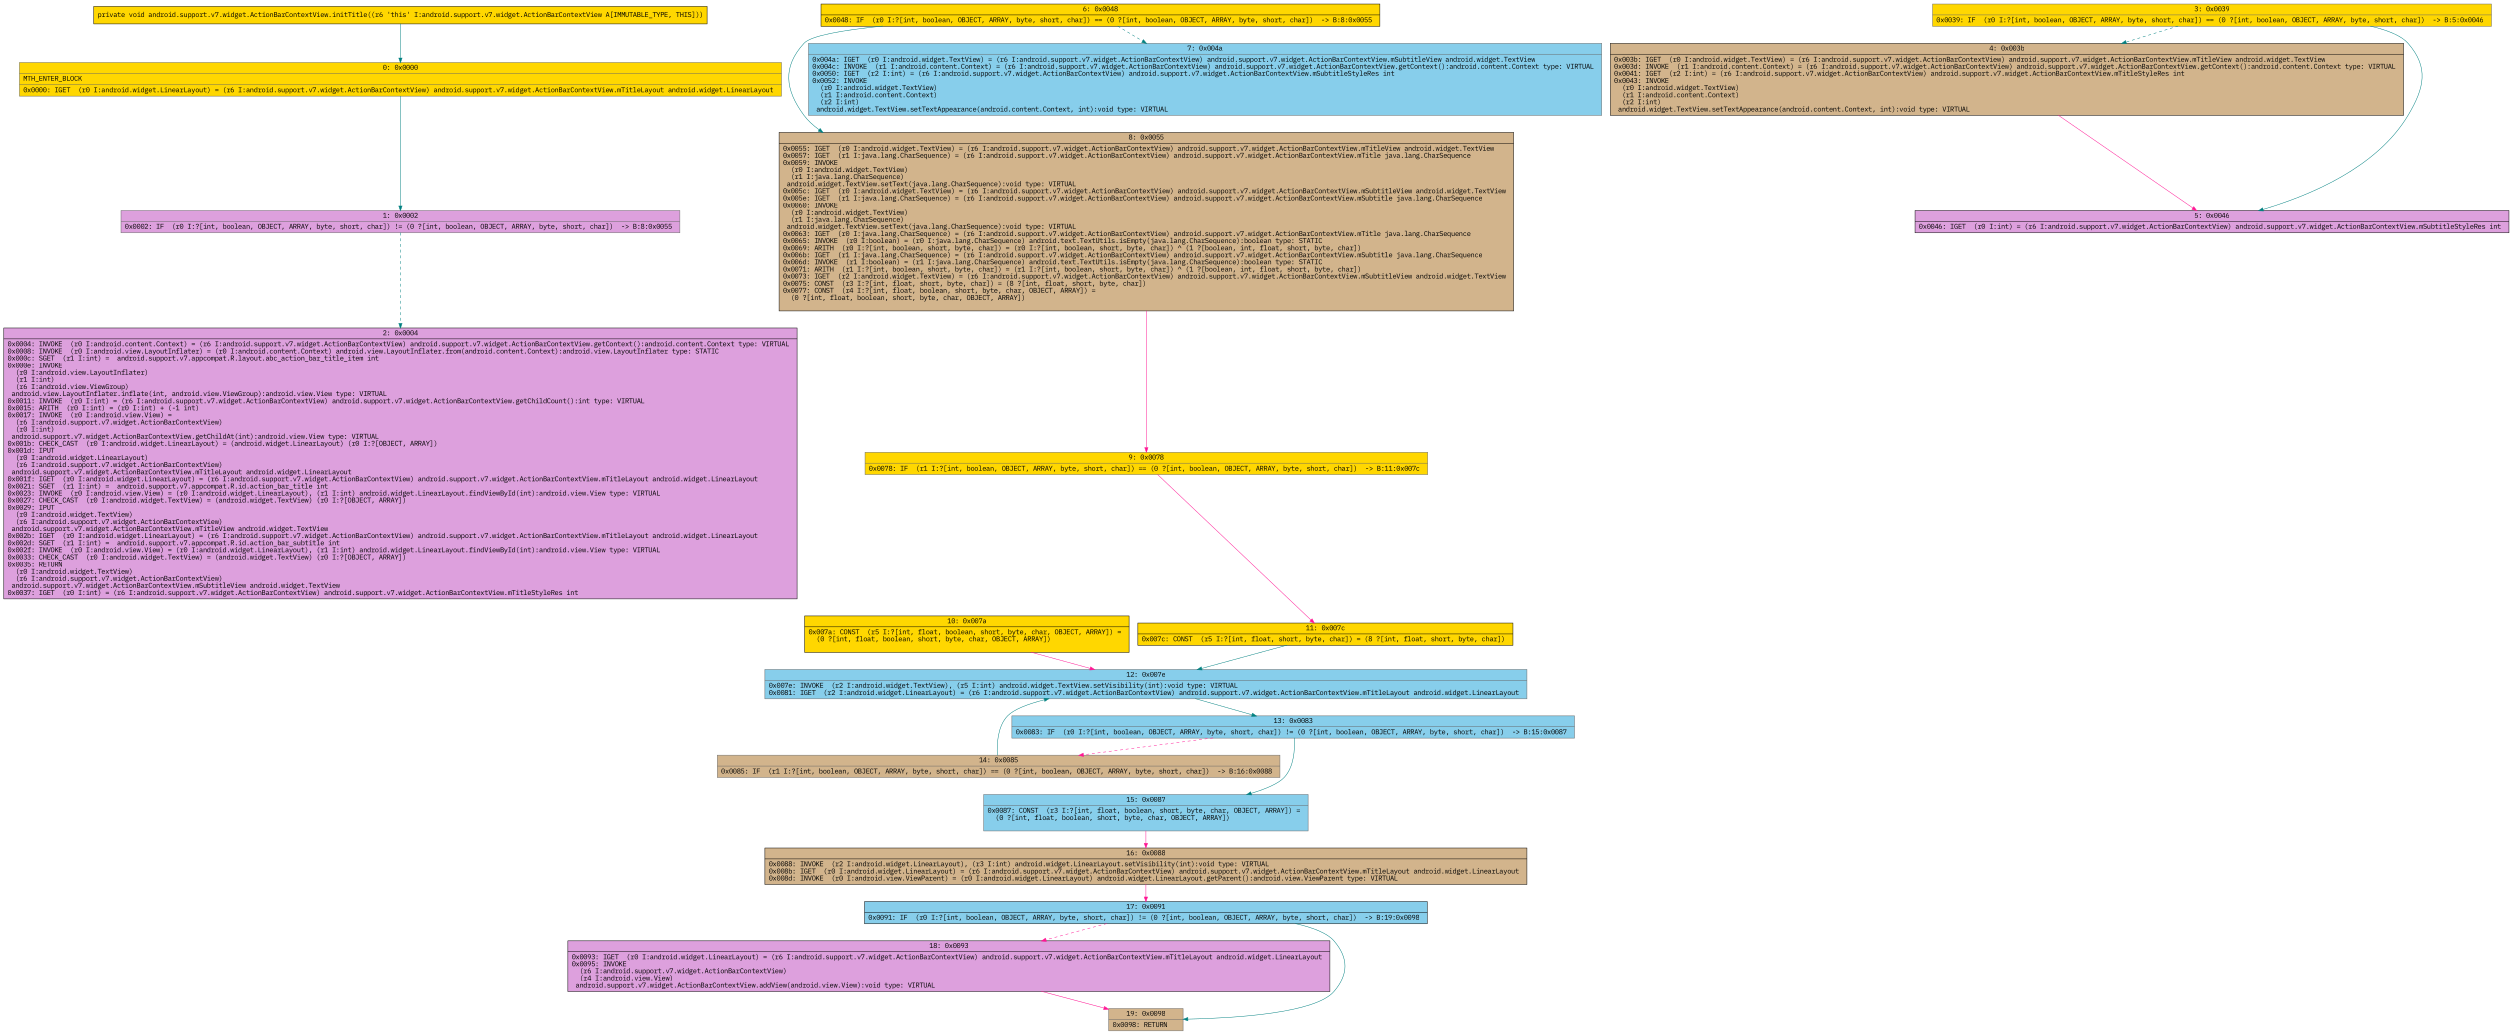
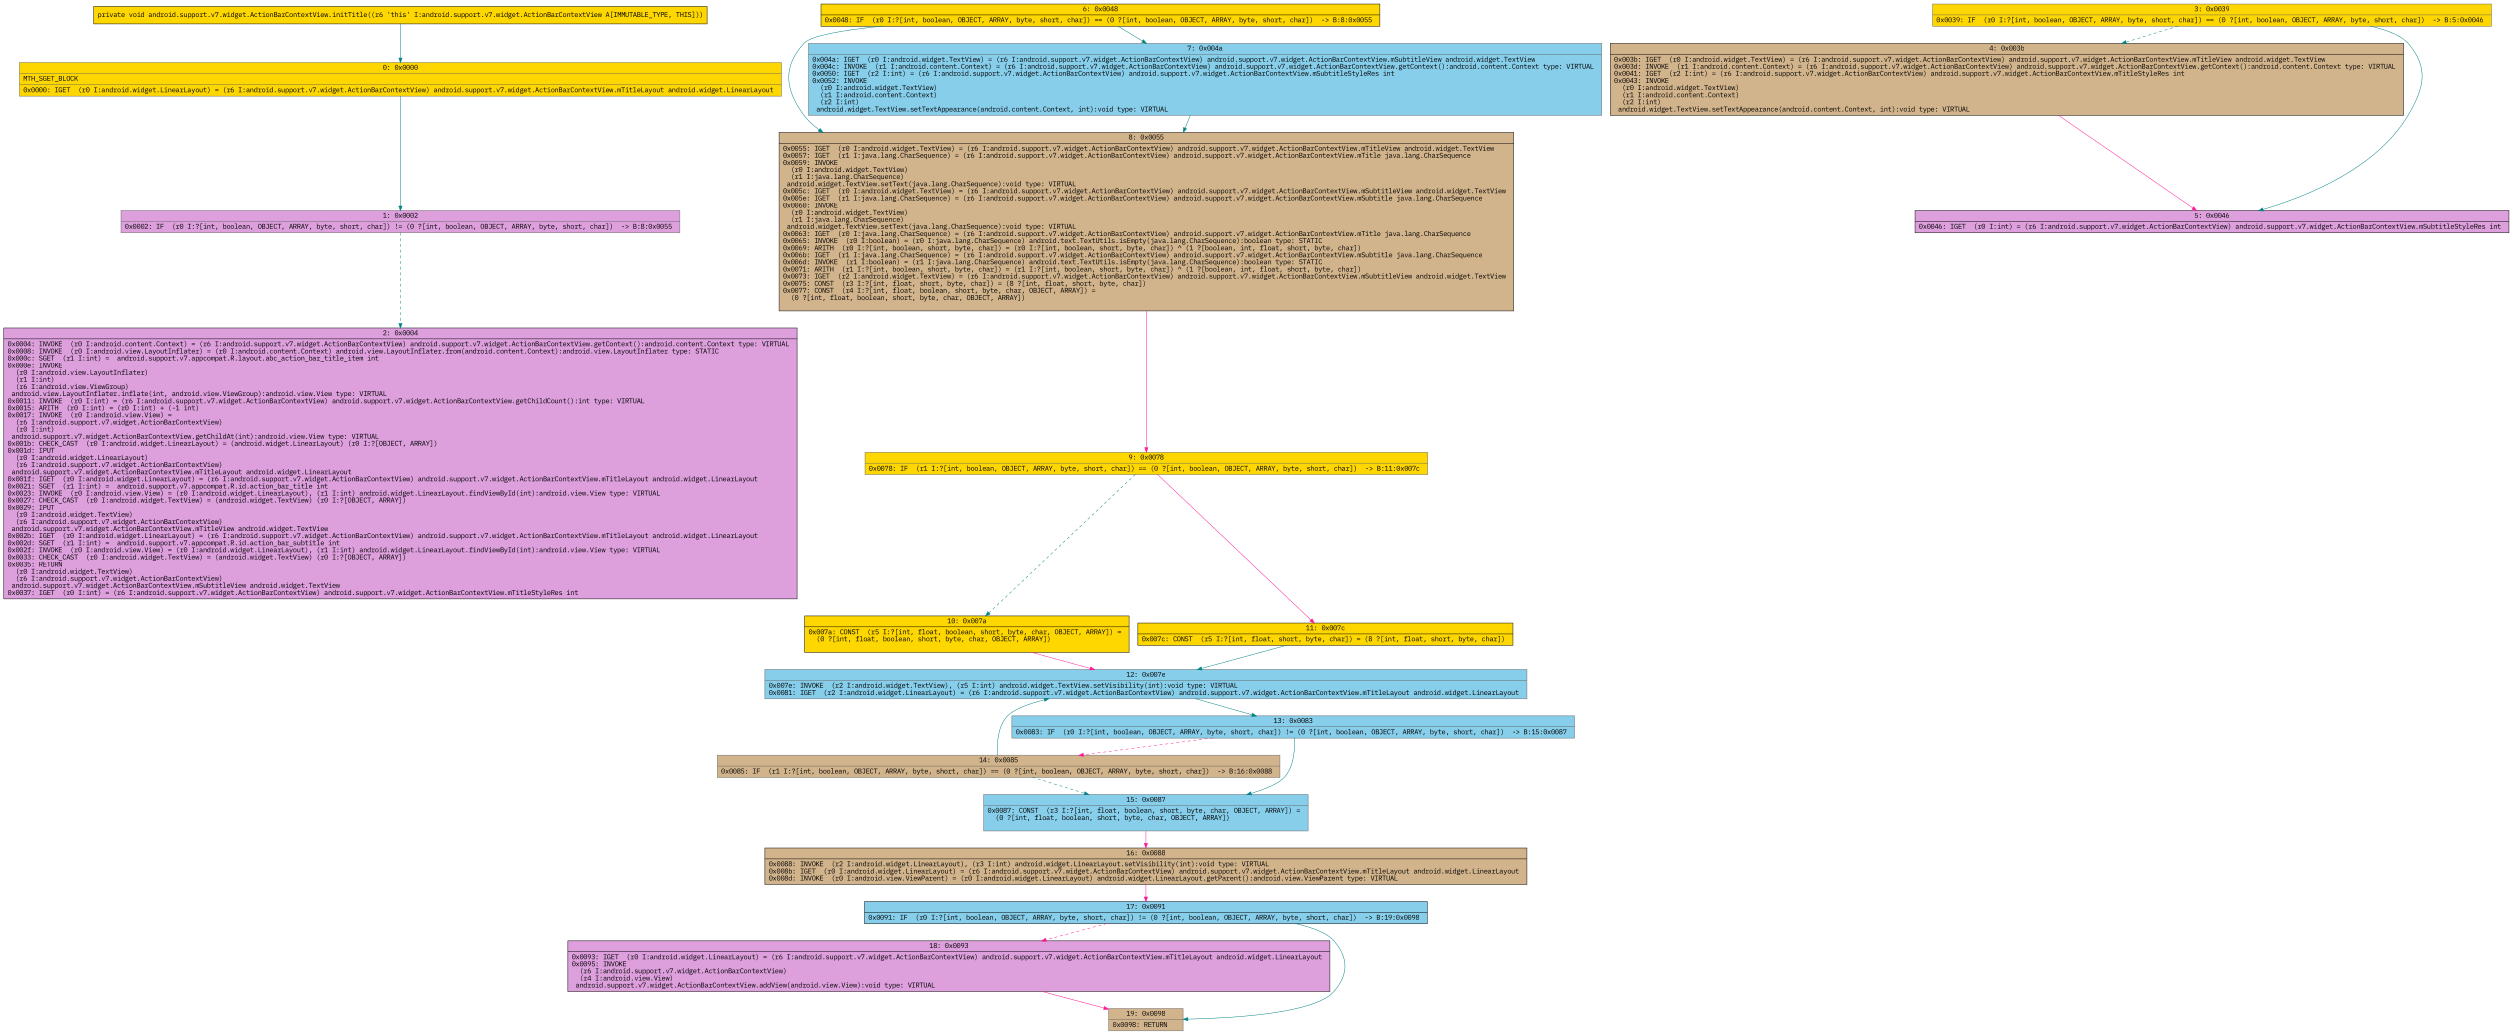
(1130, 34) -> (1130, 34)
(53, 79) -> (51, 79)
none -> (1188, 122)
none -> (1062, 544)
none -> (1058, 785)
